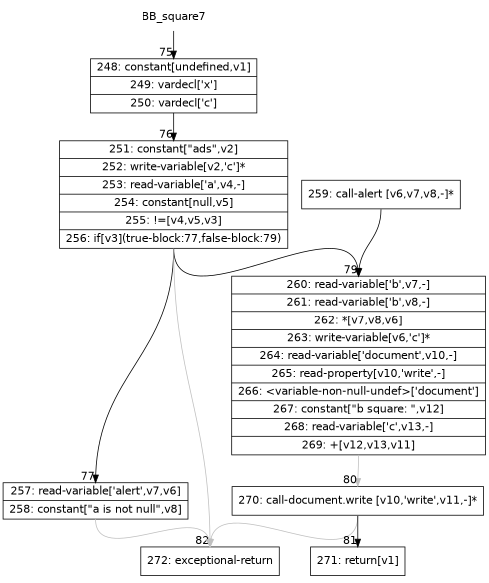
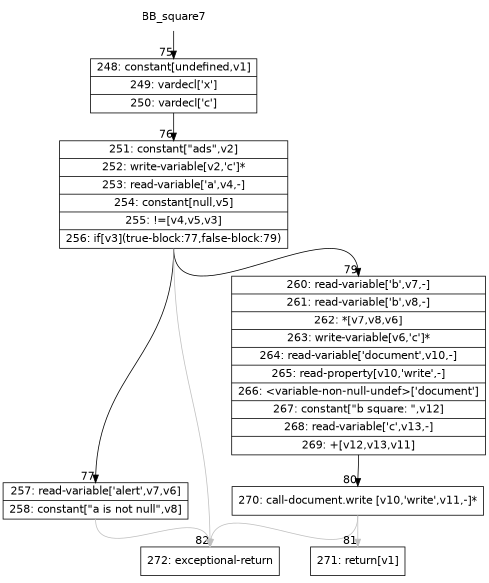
(381, 195) -> none
(358, 467) -> (358, 467)
(358, 530) -> (358, 530)
